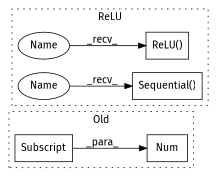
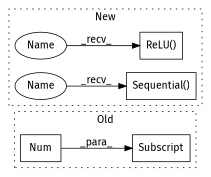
(110, 18) -> (106, 18)
(106, 148) -> (93, 148)
